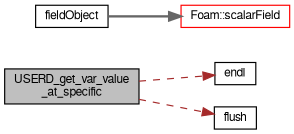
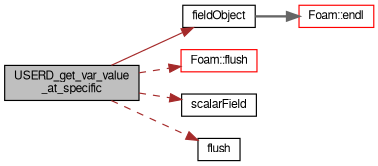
(235, 16) -> (336, 16)
none -> (147, 49)
none -> (219, 61)
(235, 74) -> (219, 105)
